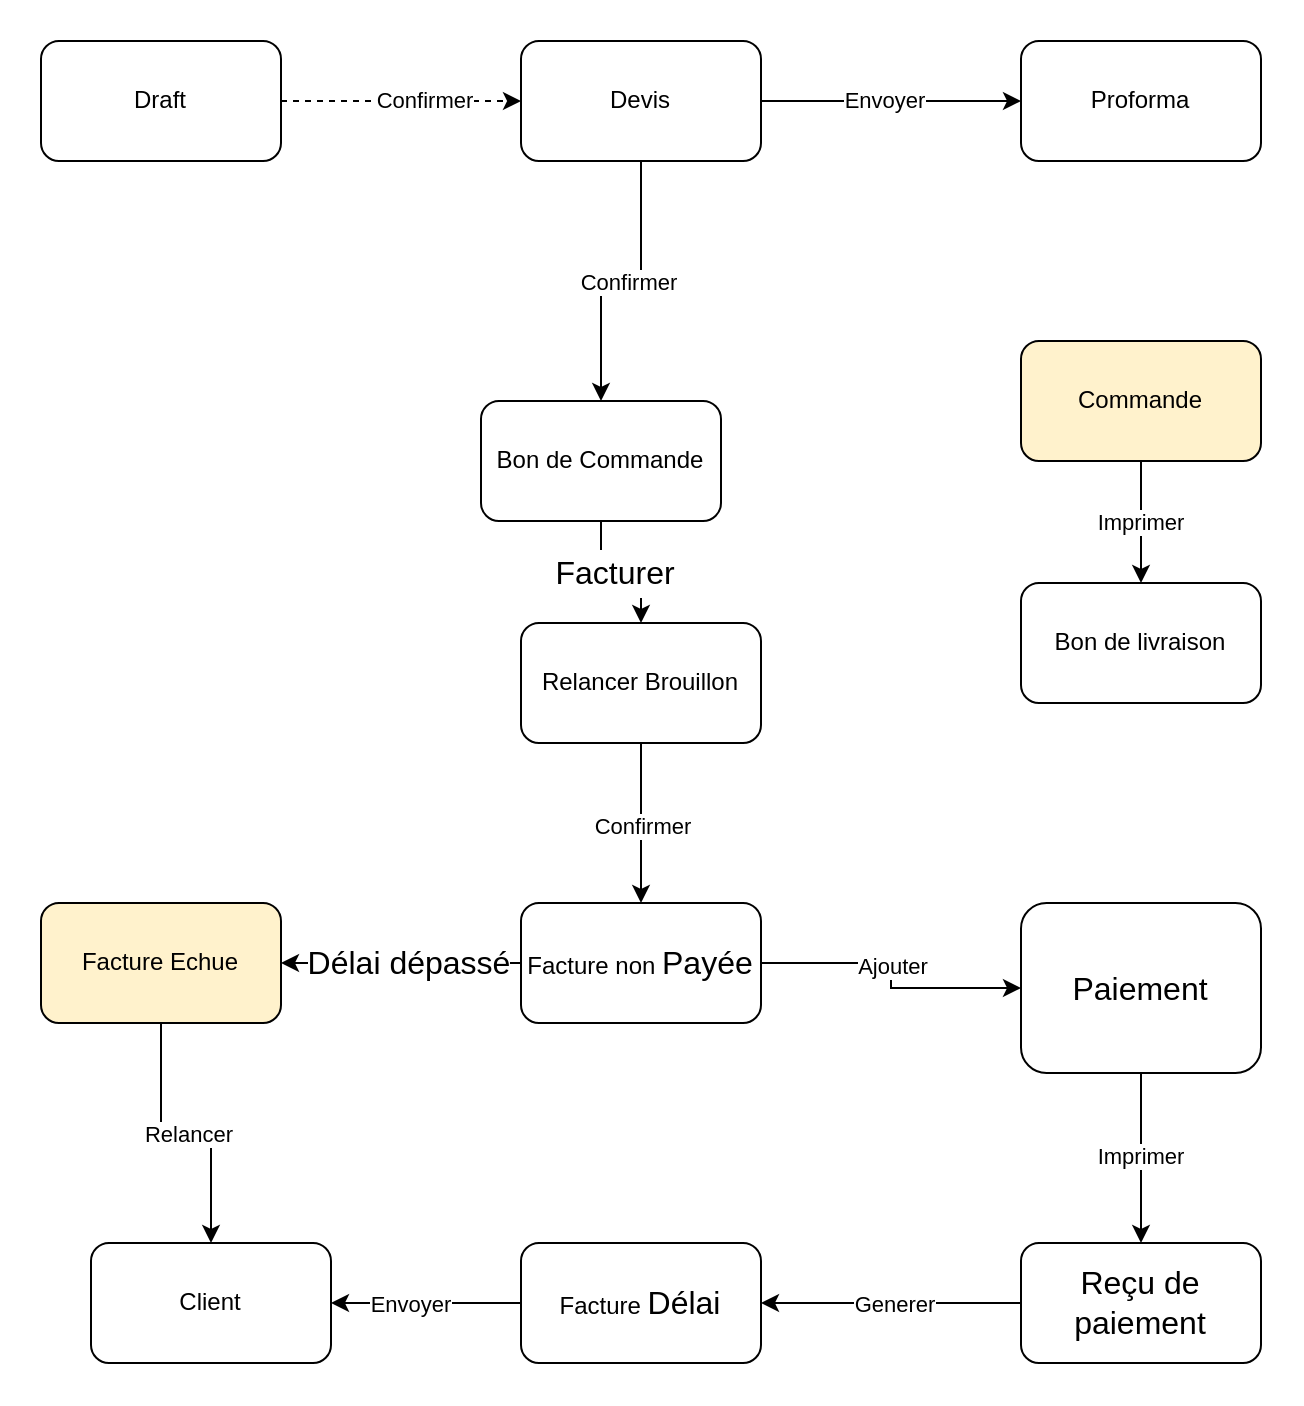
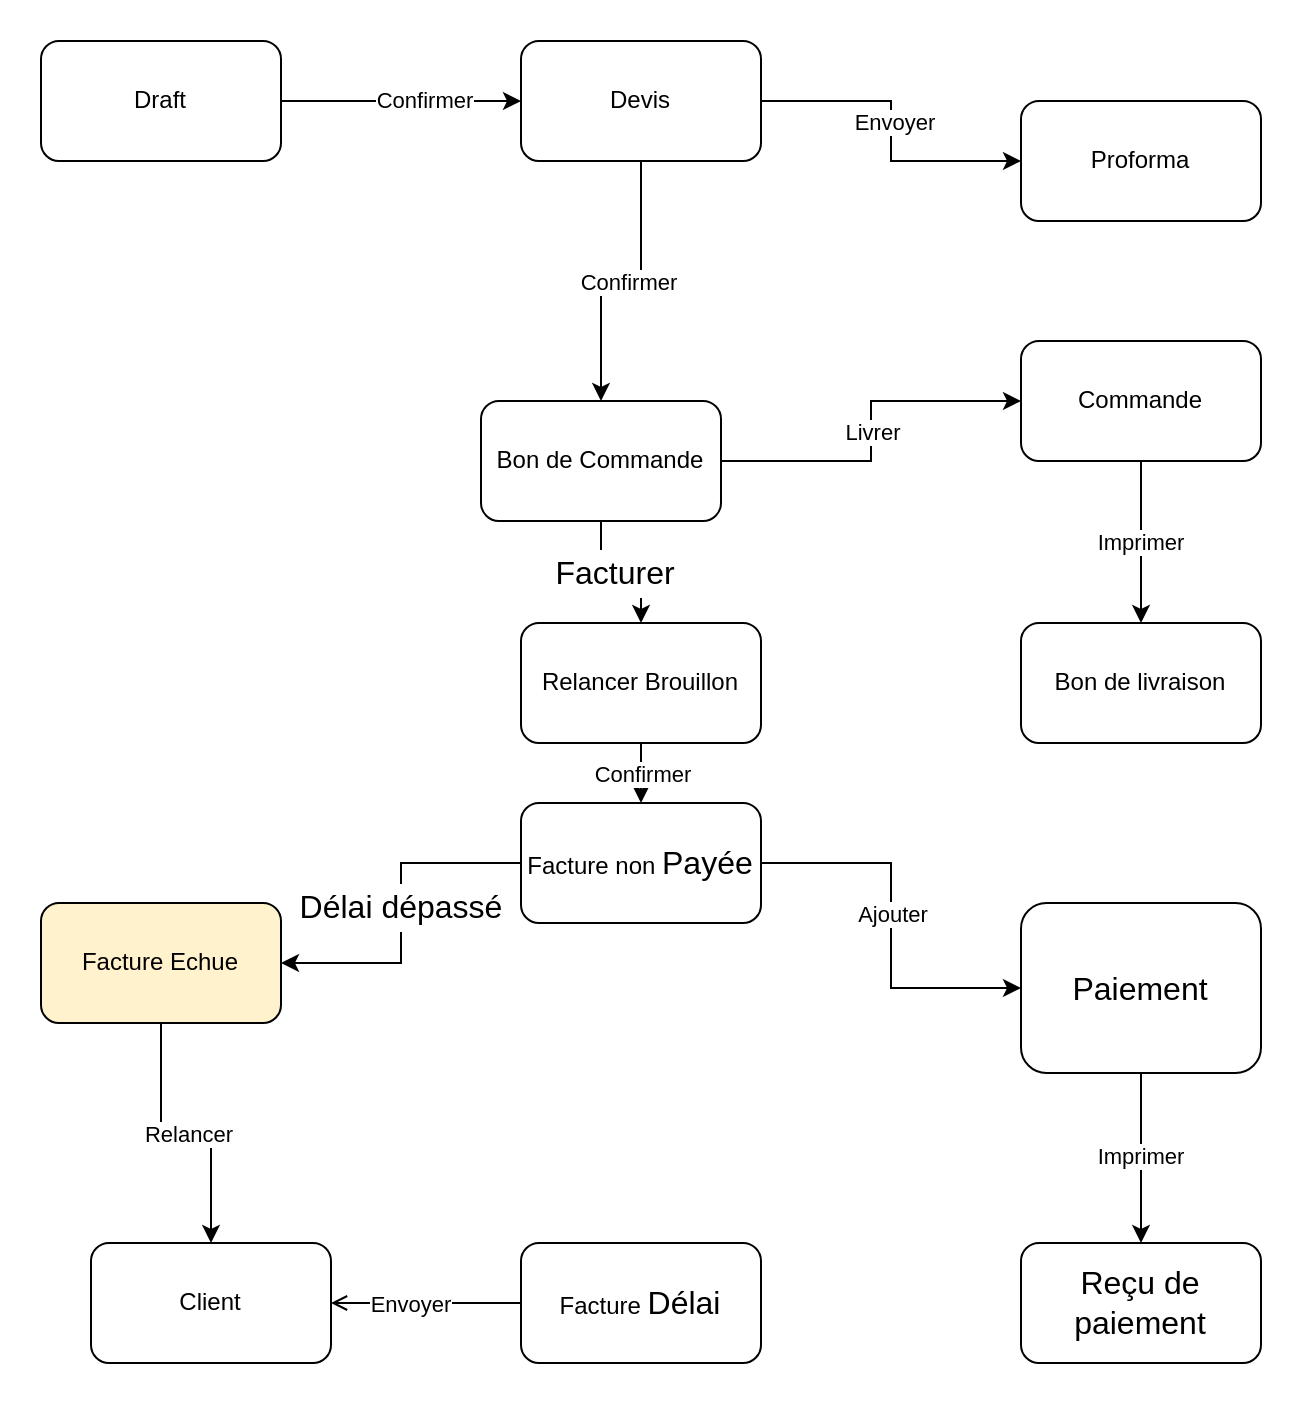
(330, 101) -> (330, 101)
(1141, 101) -> (1141, 161)
(1141, 401) -> (1141, 401)
none -> (871, 438)
(1141, 643) -> (1141, 683)
(641, 963) -> (641, 863)
(346, 1303) -> (342, 1303)
(898, 1303) -> none
